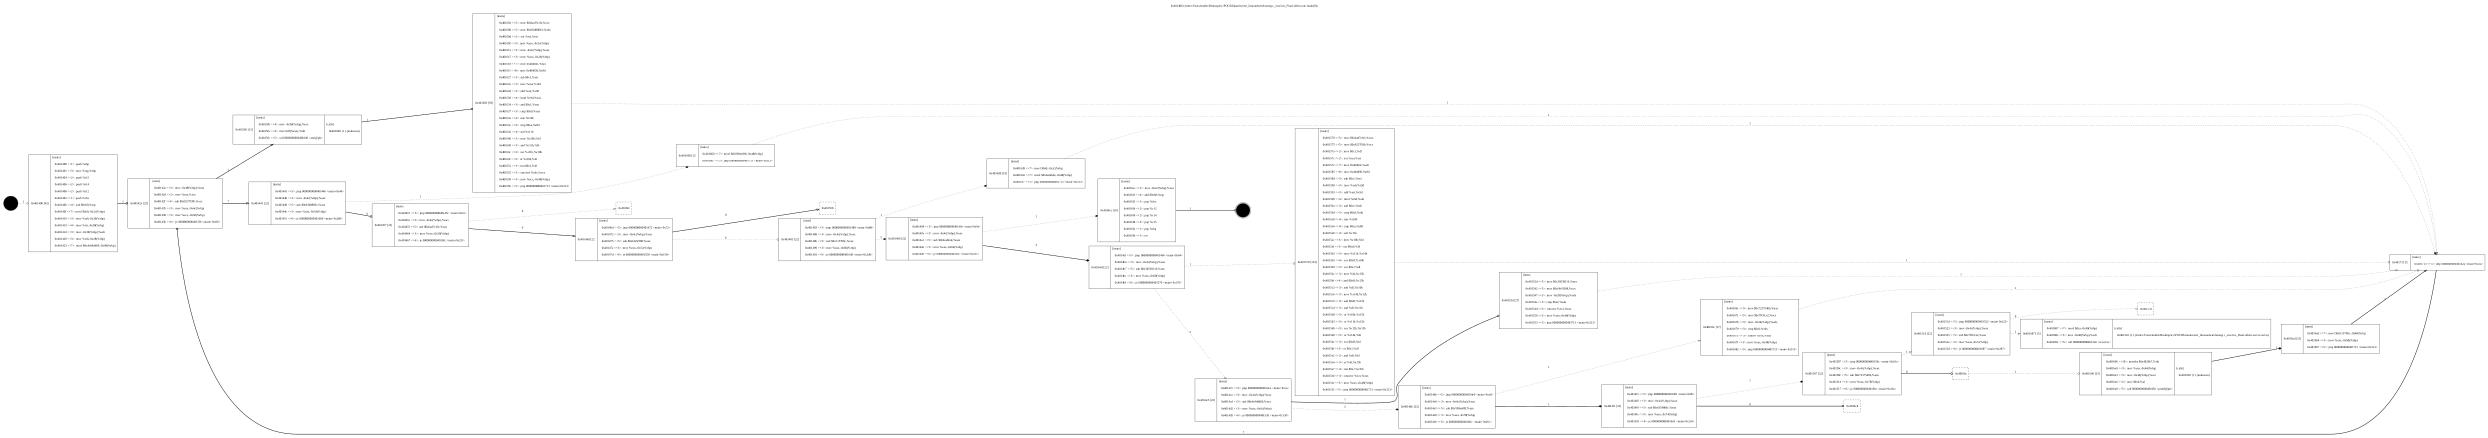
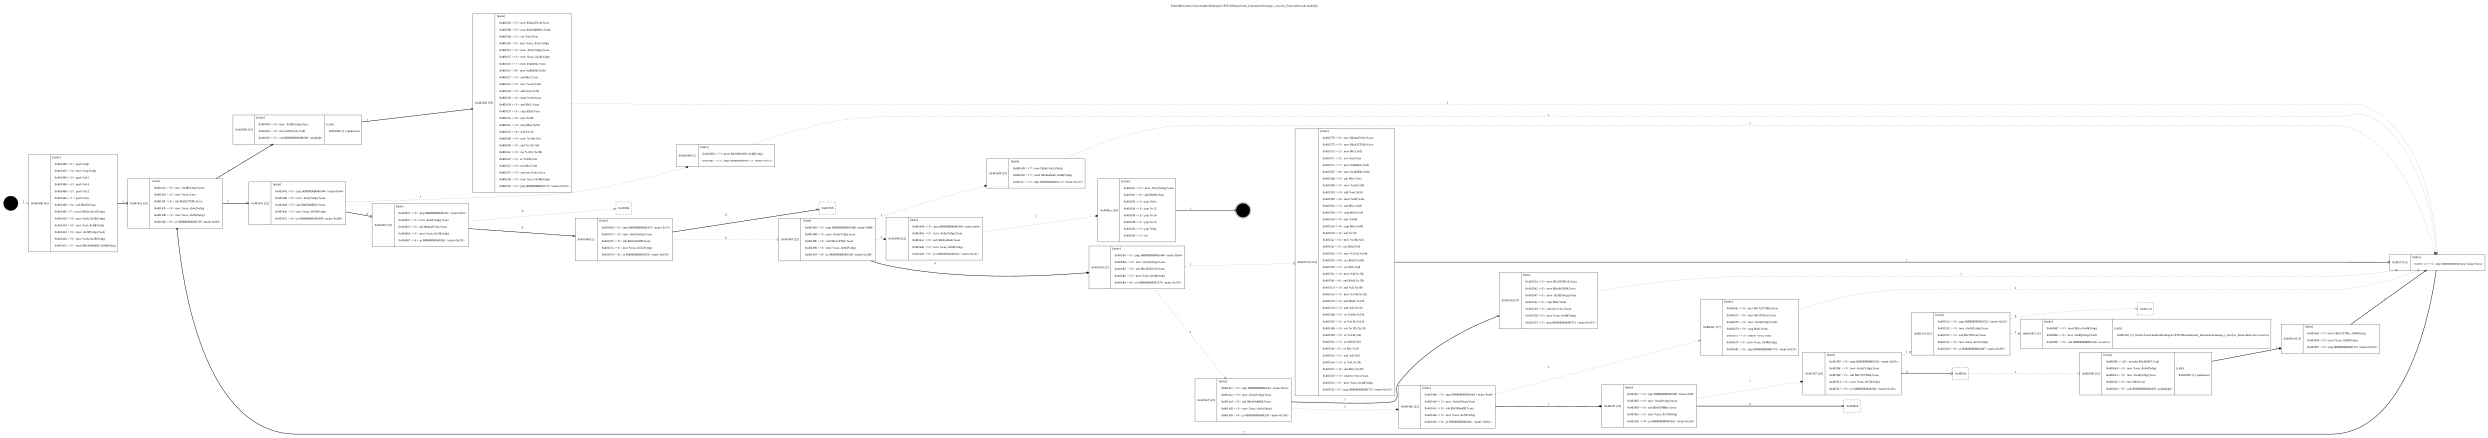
(1035, 253) -> (978, 276)
(1891, 262) -> (1891, 262)
